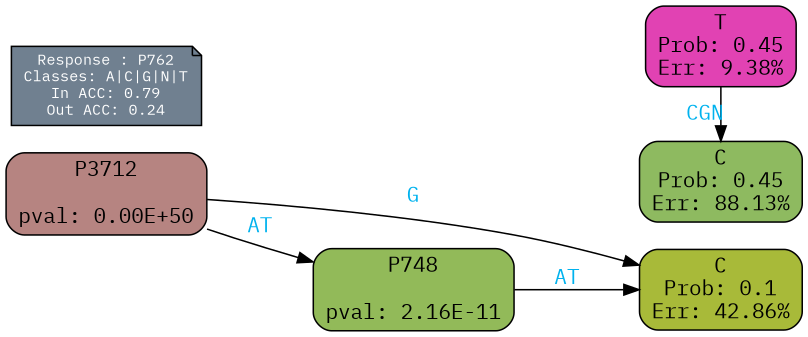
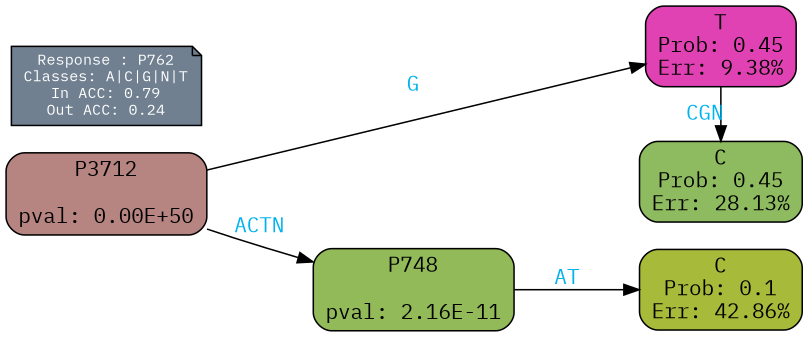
(721, 182) -> (721, 182)
(417, 220) -> (419, 119)
(260, 227) -> (260, 227)
